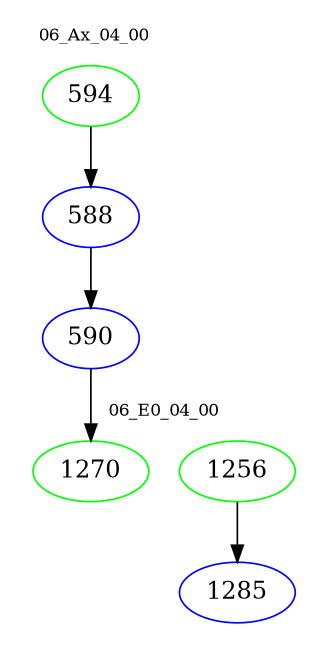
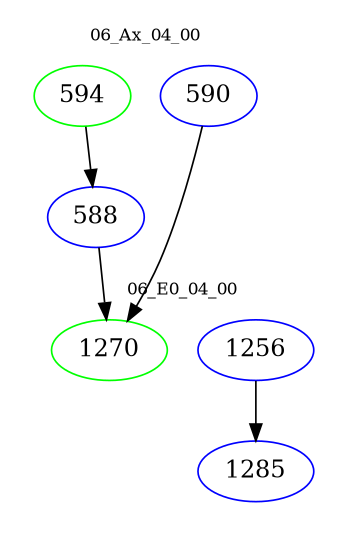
(91, 269) -> (103, 285)
(237, 471) -> (256, 350)
